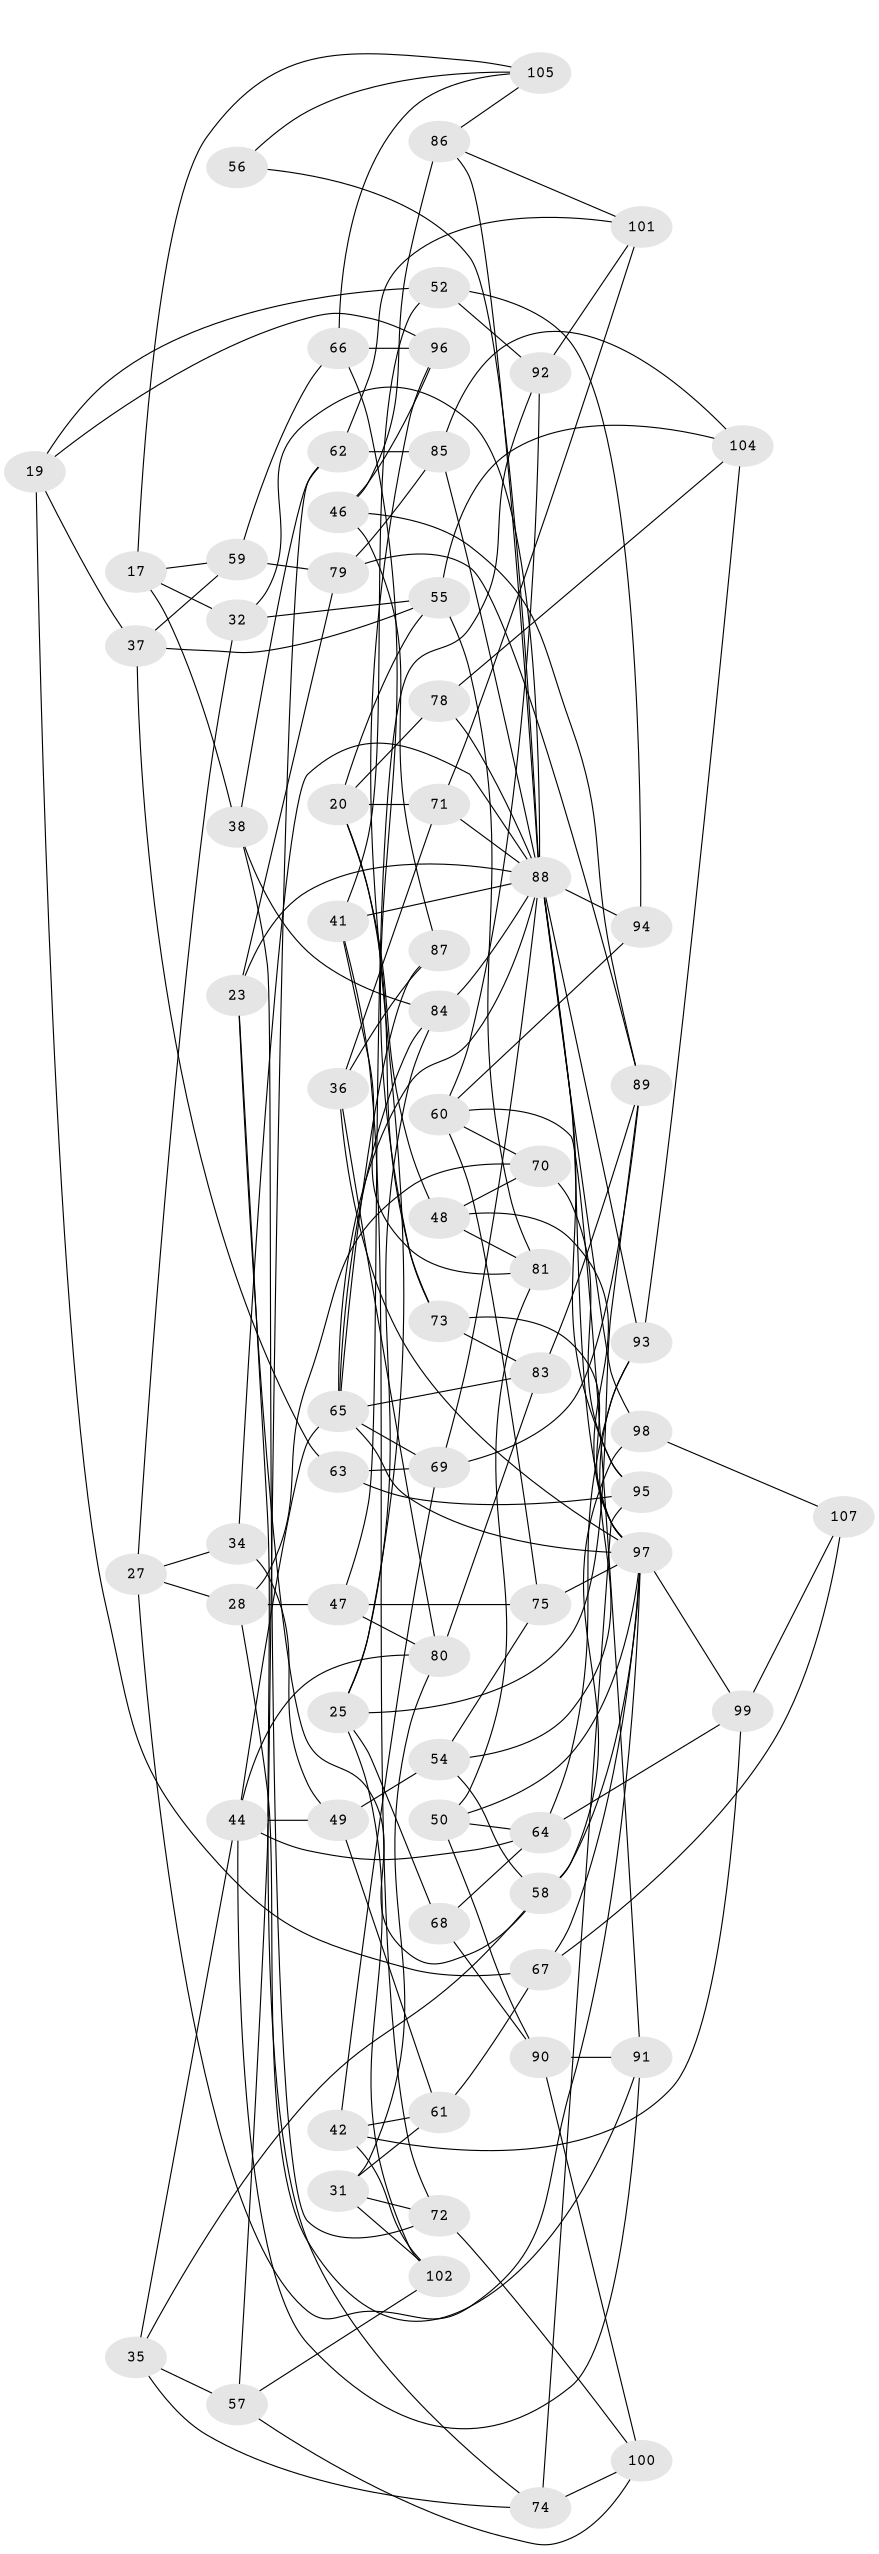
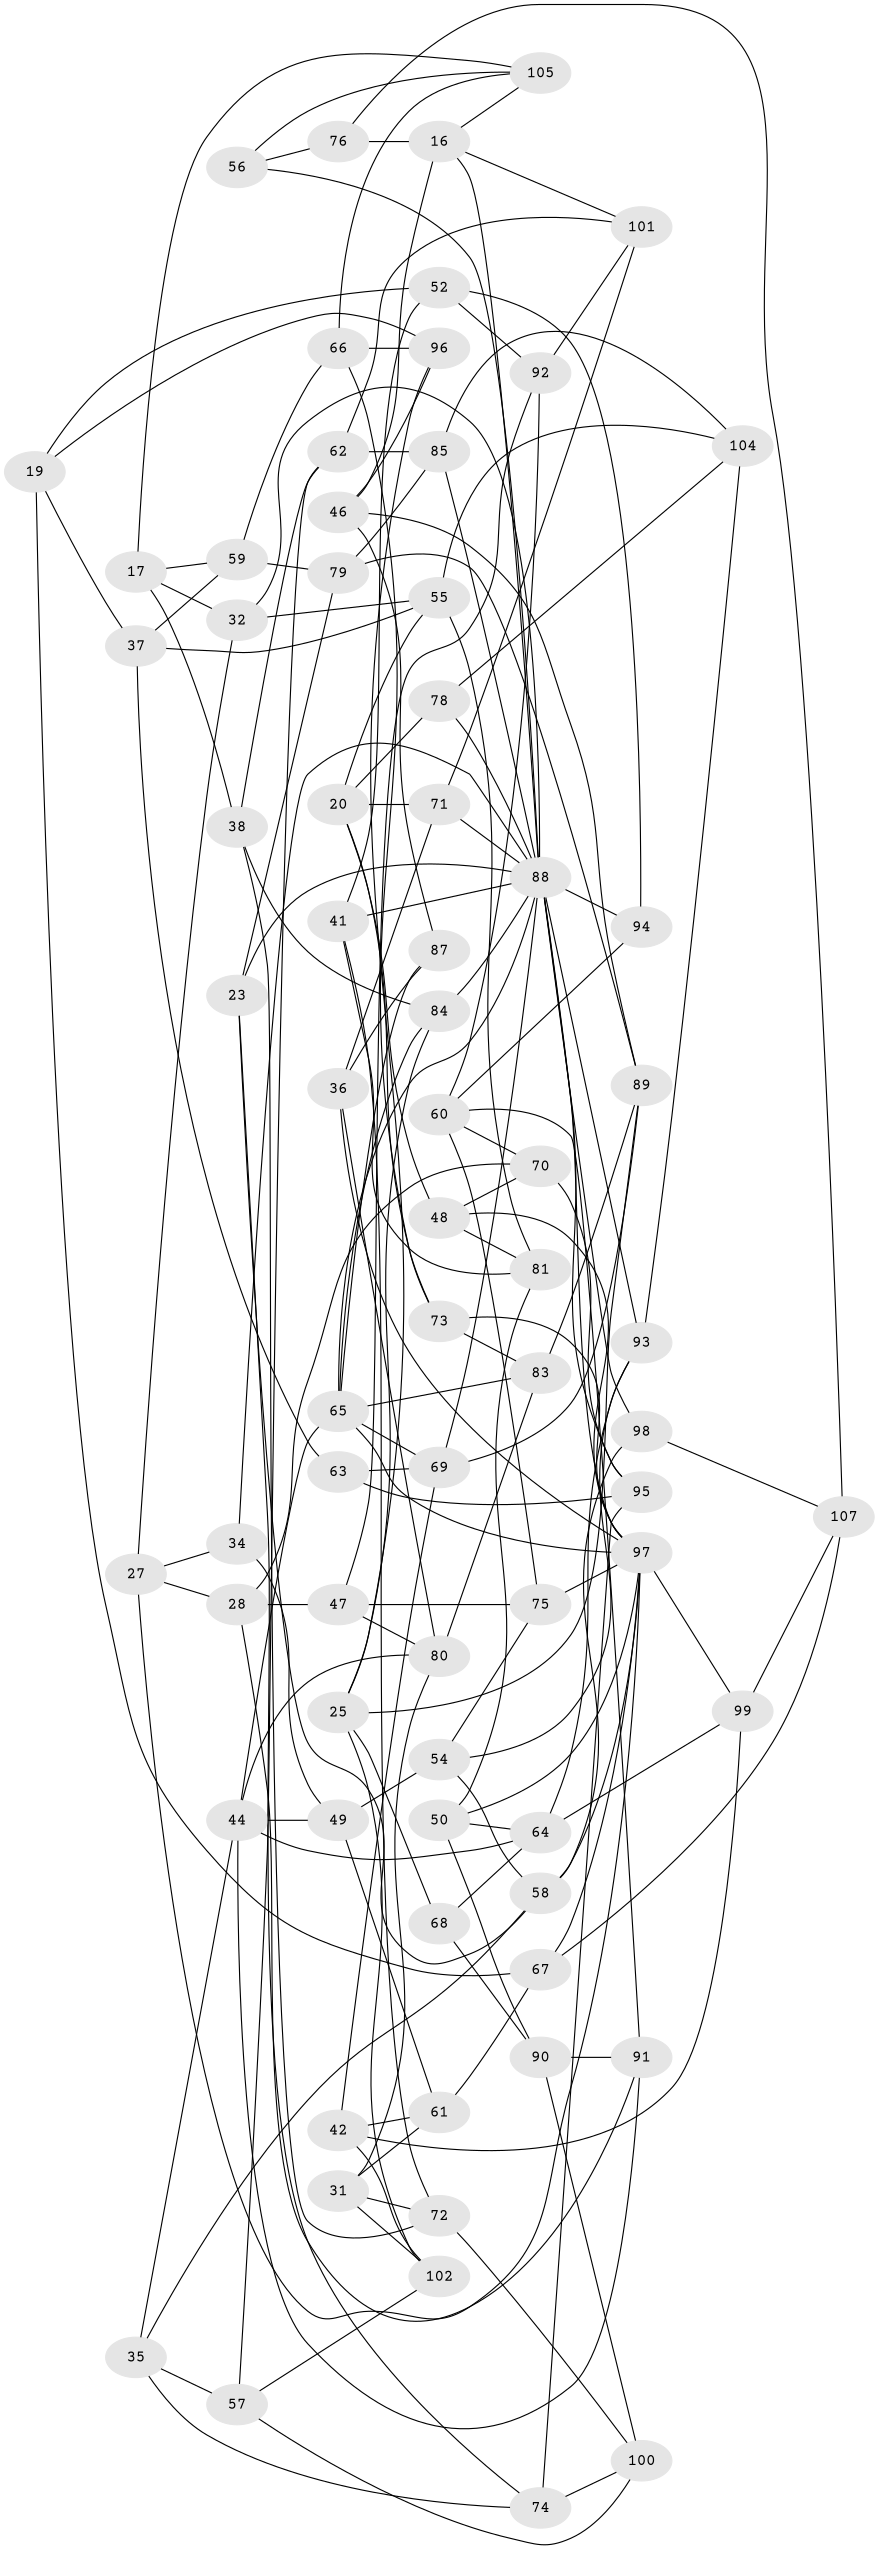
none -> (338, 142)
(439, 142) -> (439, 142)
